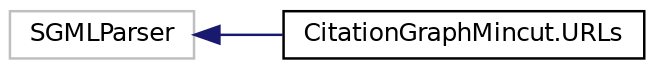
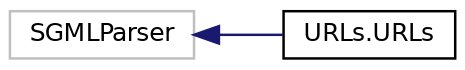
(464, 35) -> (369, 35)
